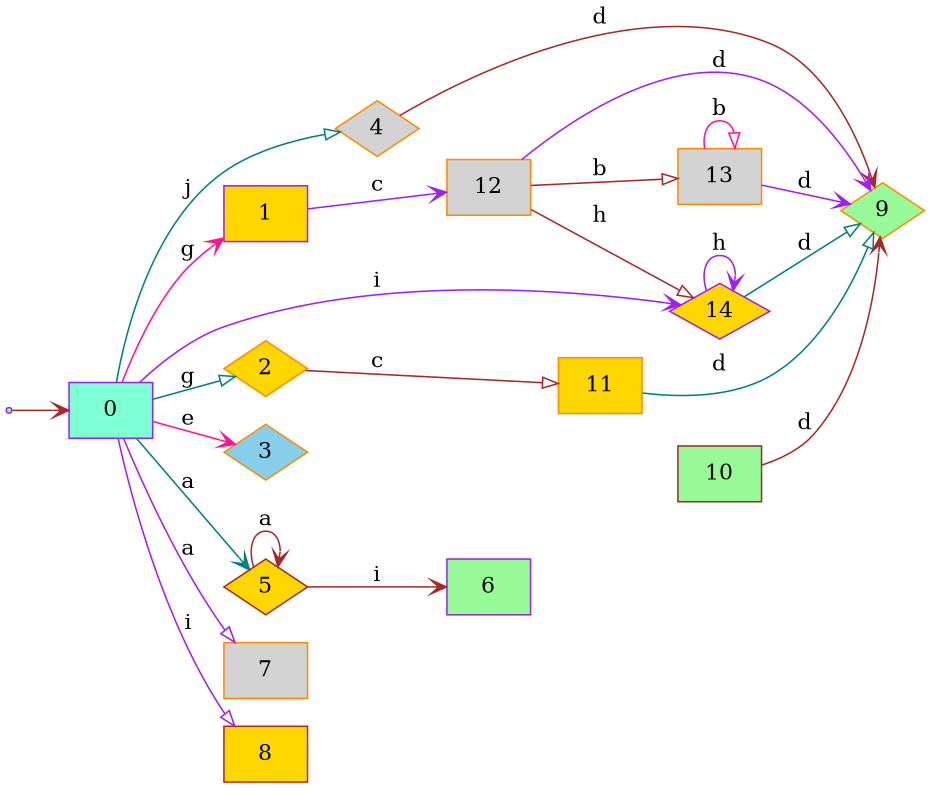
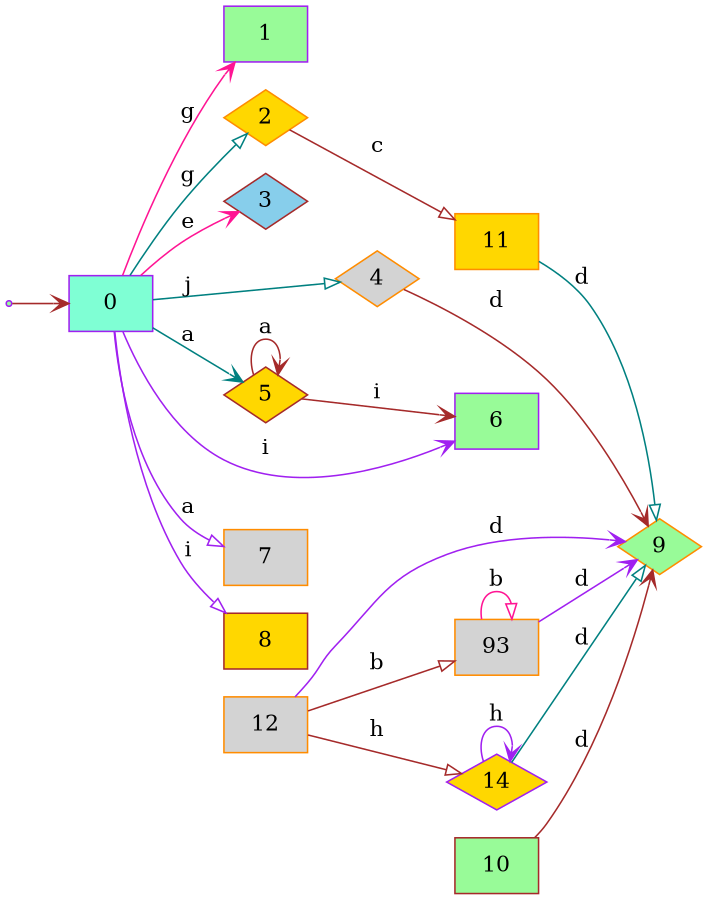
(720, 177) -> (497, 647)
(369, 202) -> none
(266, 214) -> (266, 34)
(392, 294) -> (250, 470)
(266, 452) -> (266, 201)
